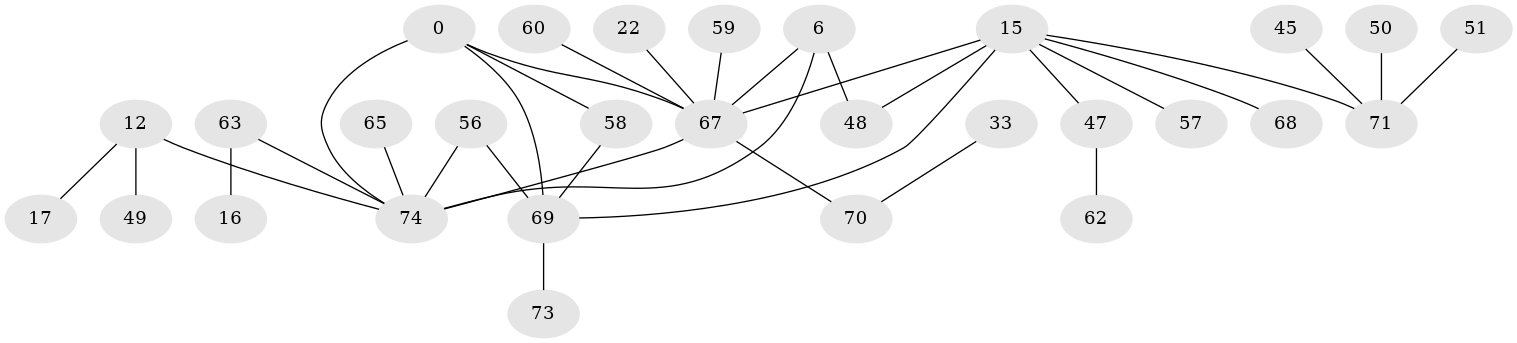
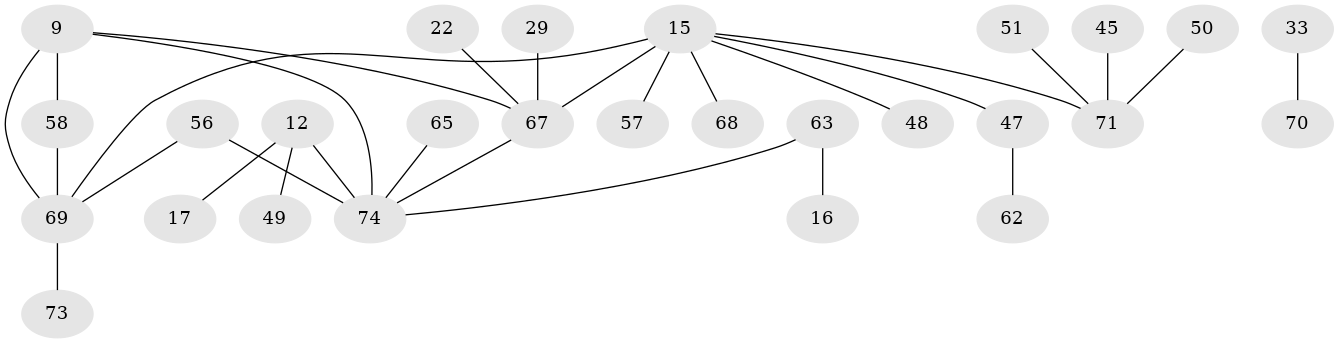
(439, 29) -> (57, 29)
(534, 29) -> none
(724, 29) -> (538, 29)
(819, 29) -> none
(784, 172) -> none
